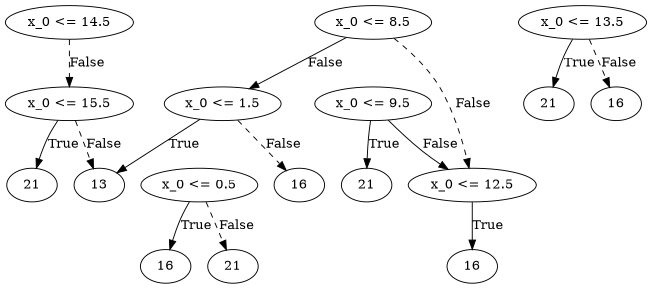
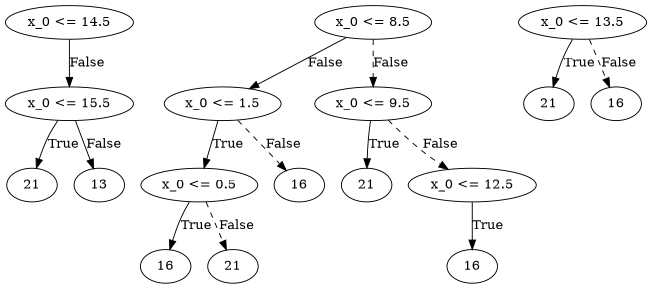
(69, 58) -> (69, 58)
(442, 91) -> (373, 58)
(83, 140) -> (83, 140)
(163, 143) -> (212, 140)
(413, 143) -> (413, 143)
